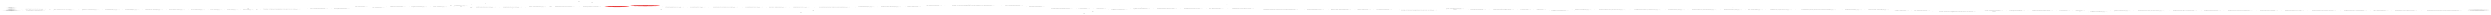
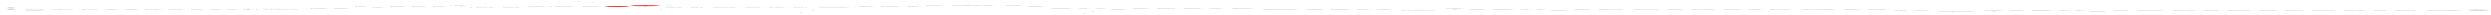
(11, 11) -> none
